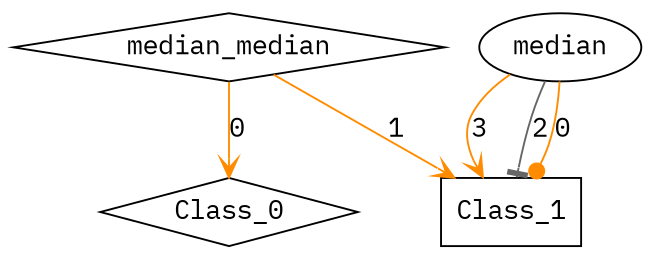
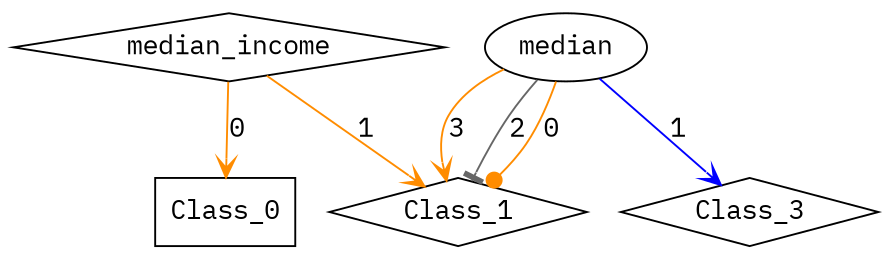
(229, 47) -> (229, 47)
(229, 212) -> (225, 212)
(511, 212) -> (458, 212)
none -> (750, 212)
